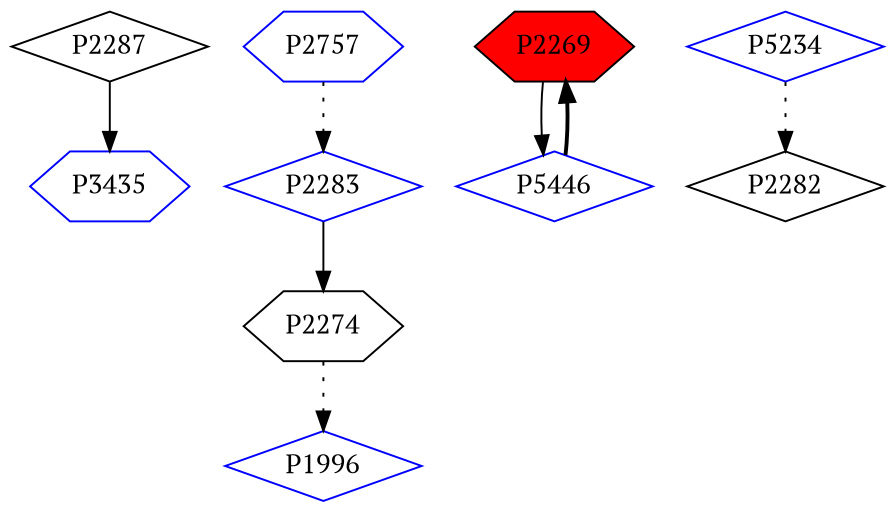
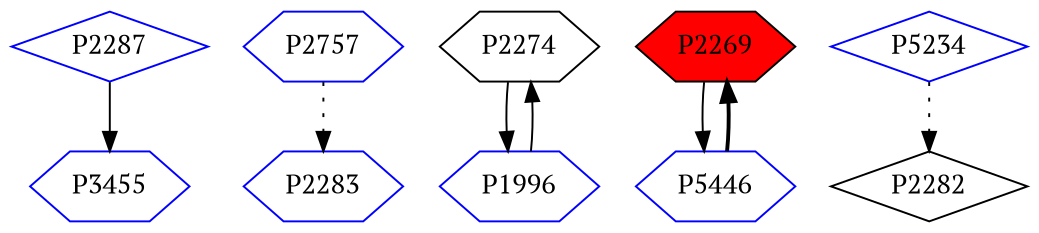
(110, 47) -> (110, 47)
(110, 186) -> (110, 186)
(323, 186) -> (323, 186)
(554, 186) -> (716, 186)
(323, 247) -> (532, 126)
(323, 387) -> (507, 107)
(323, 466) -> (519, 186)
